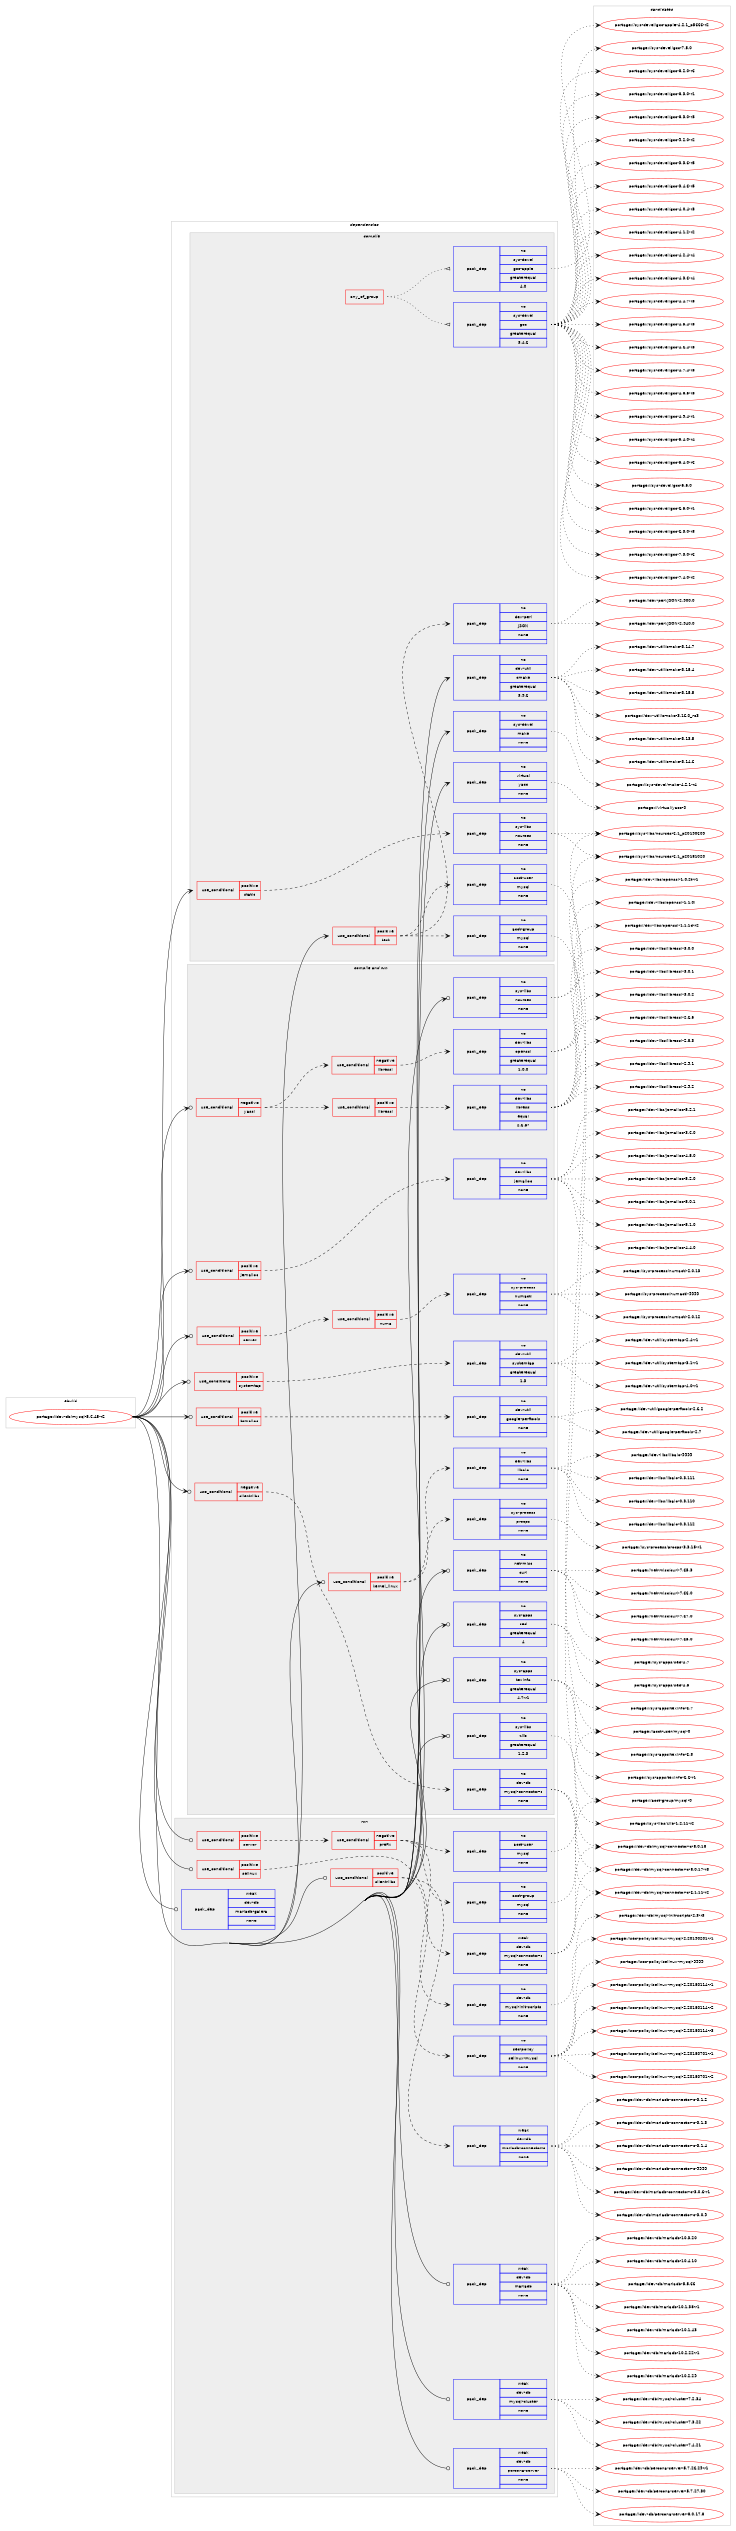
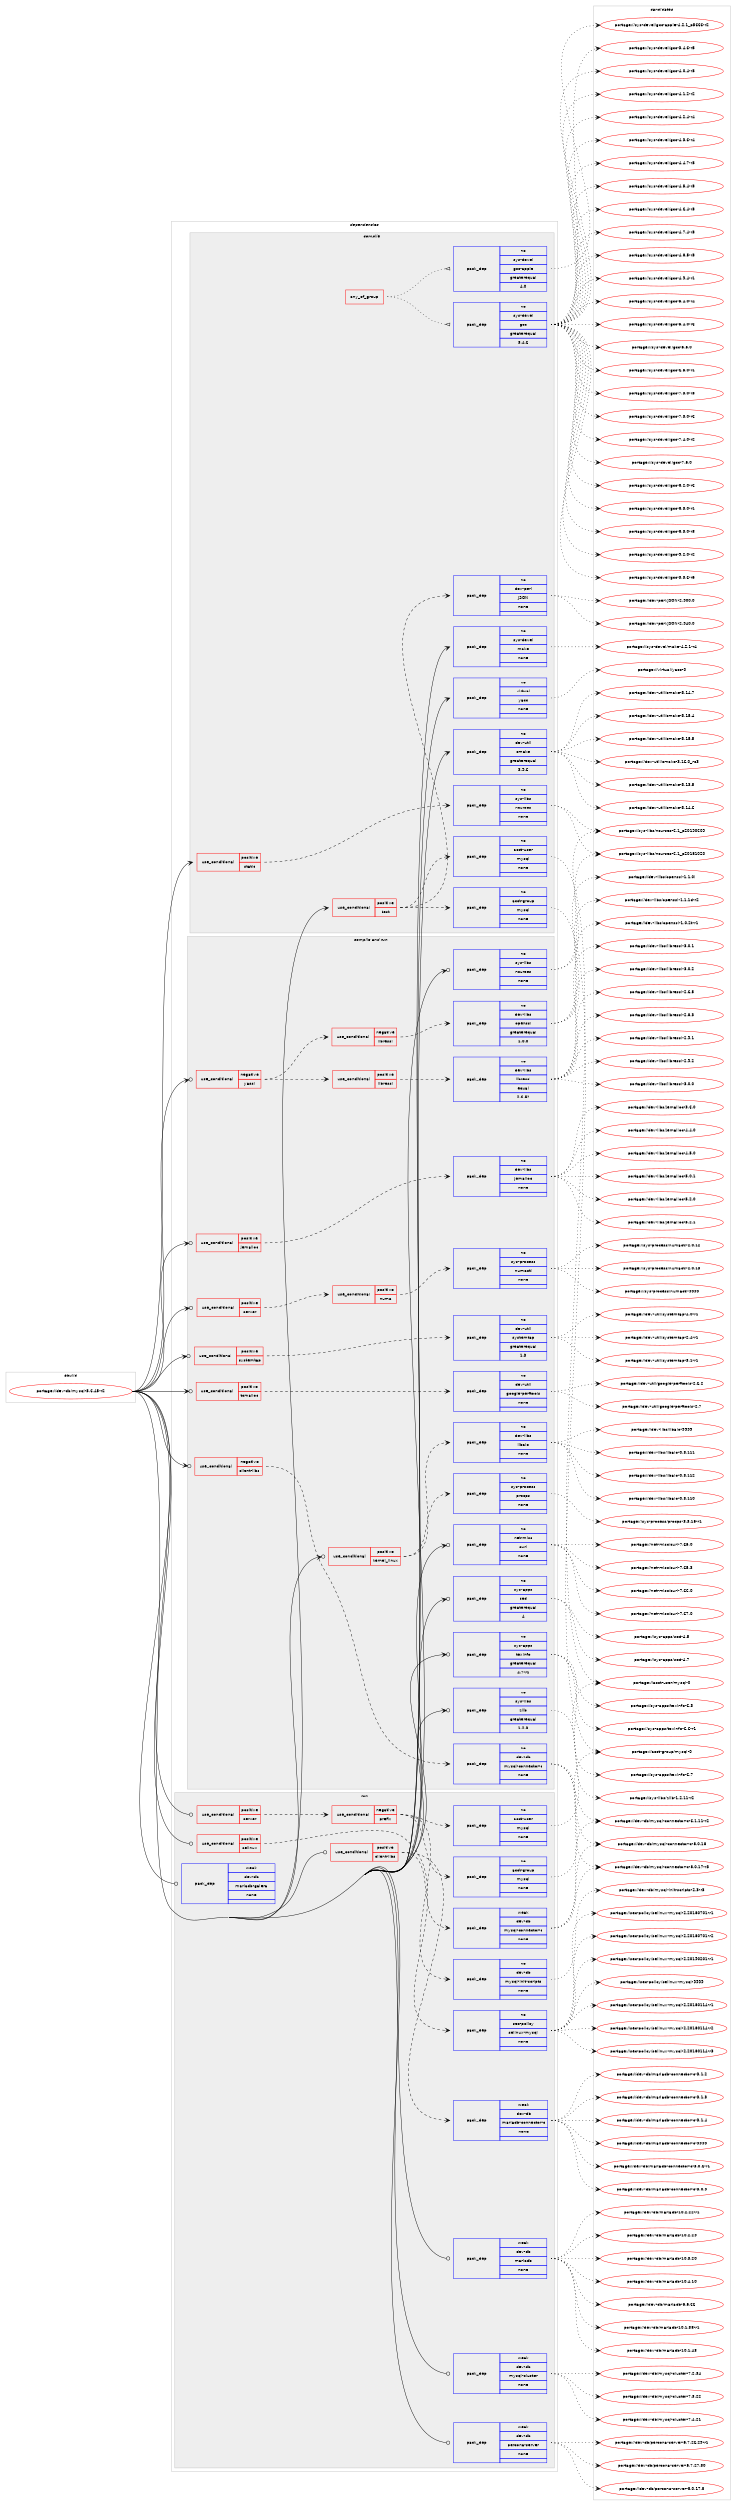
(662, 532) -> (662, 394)
(662, 1225) -> none
